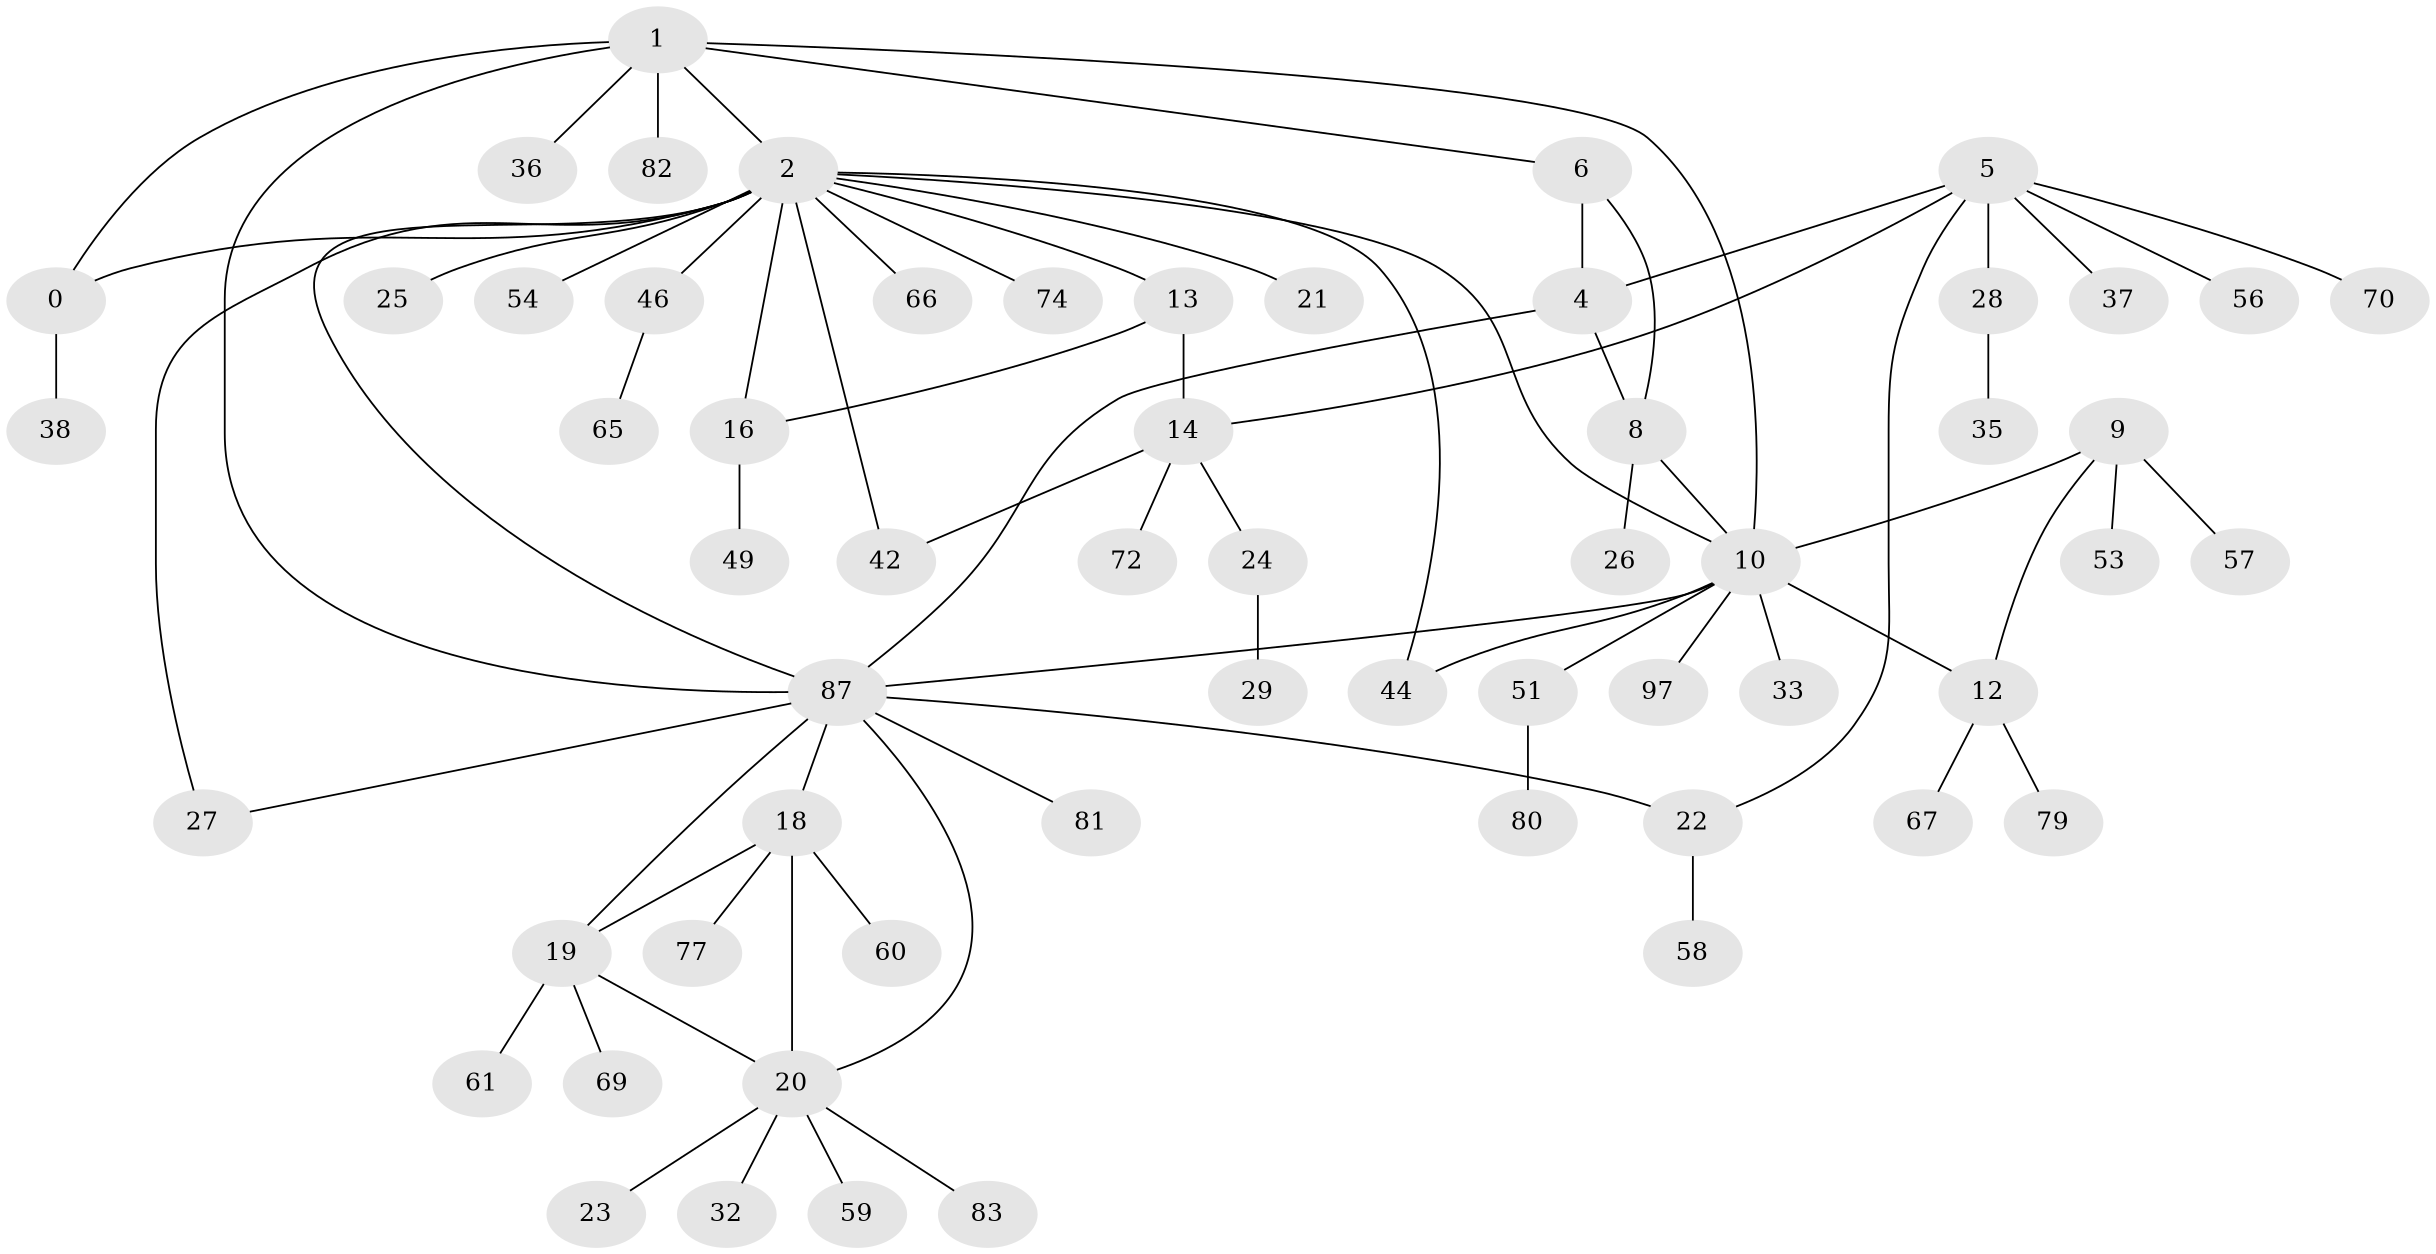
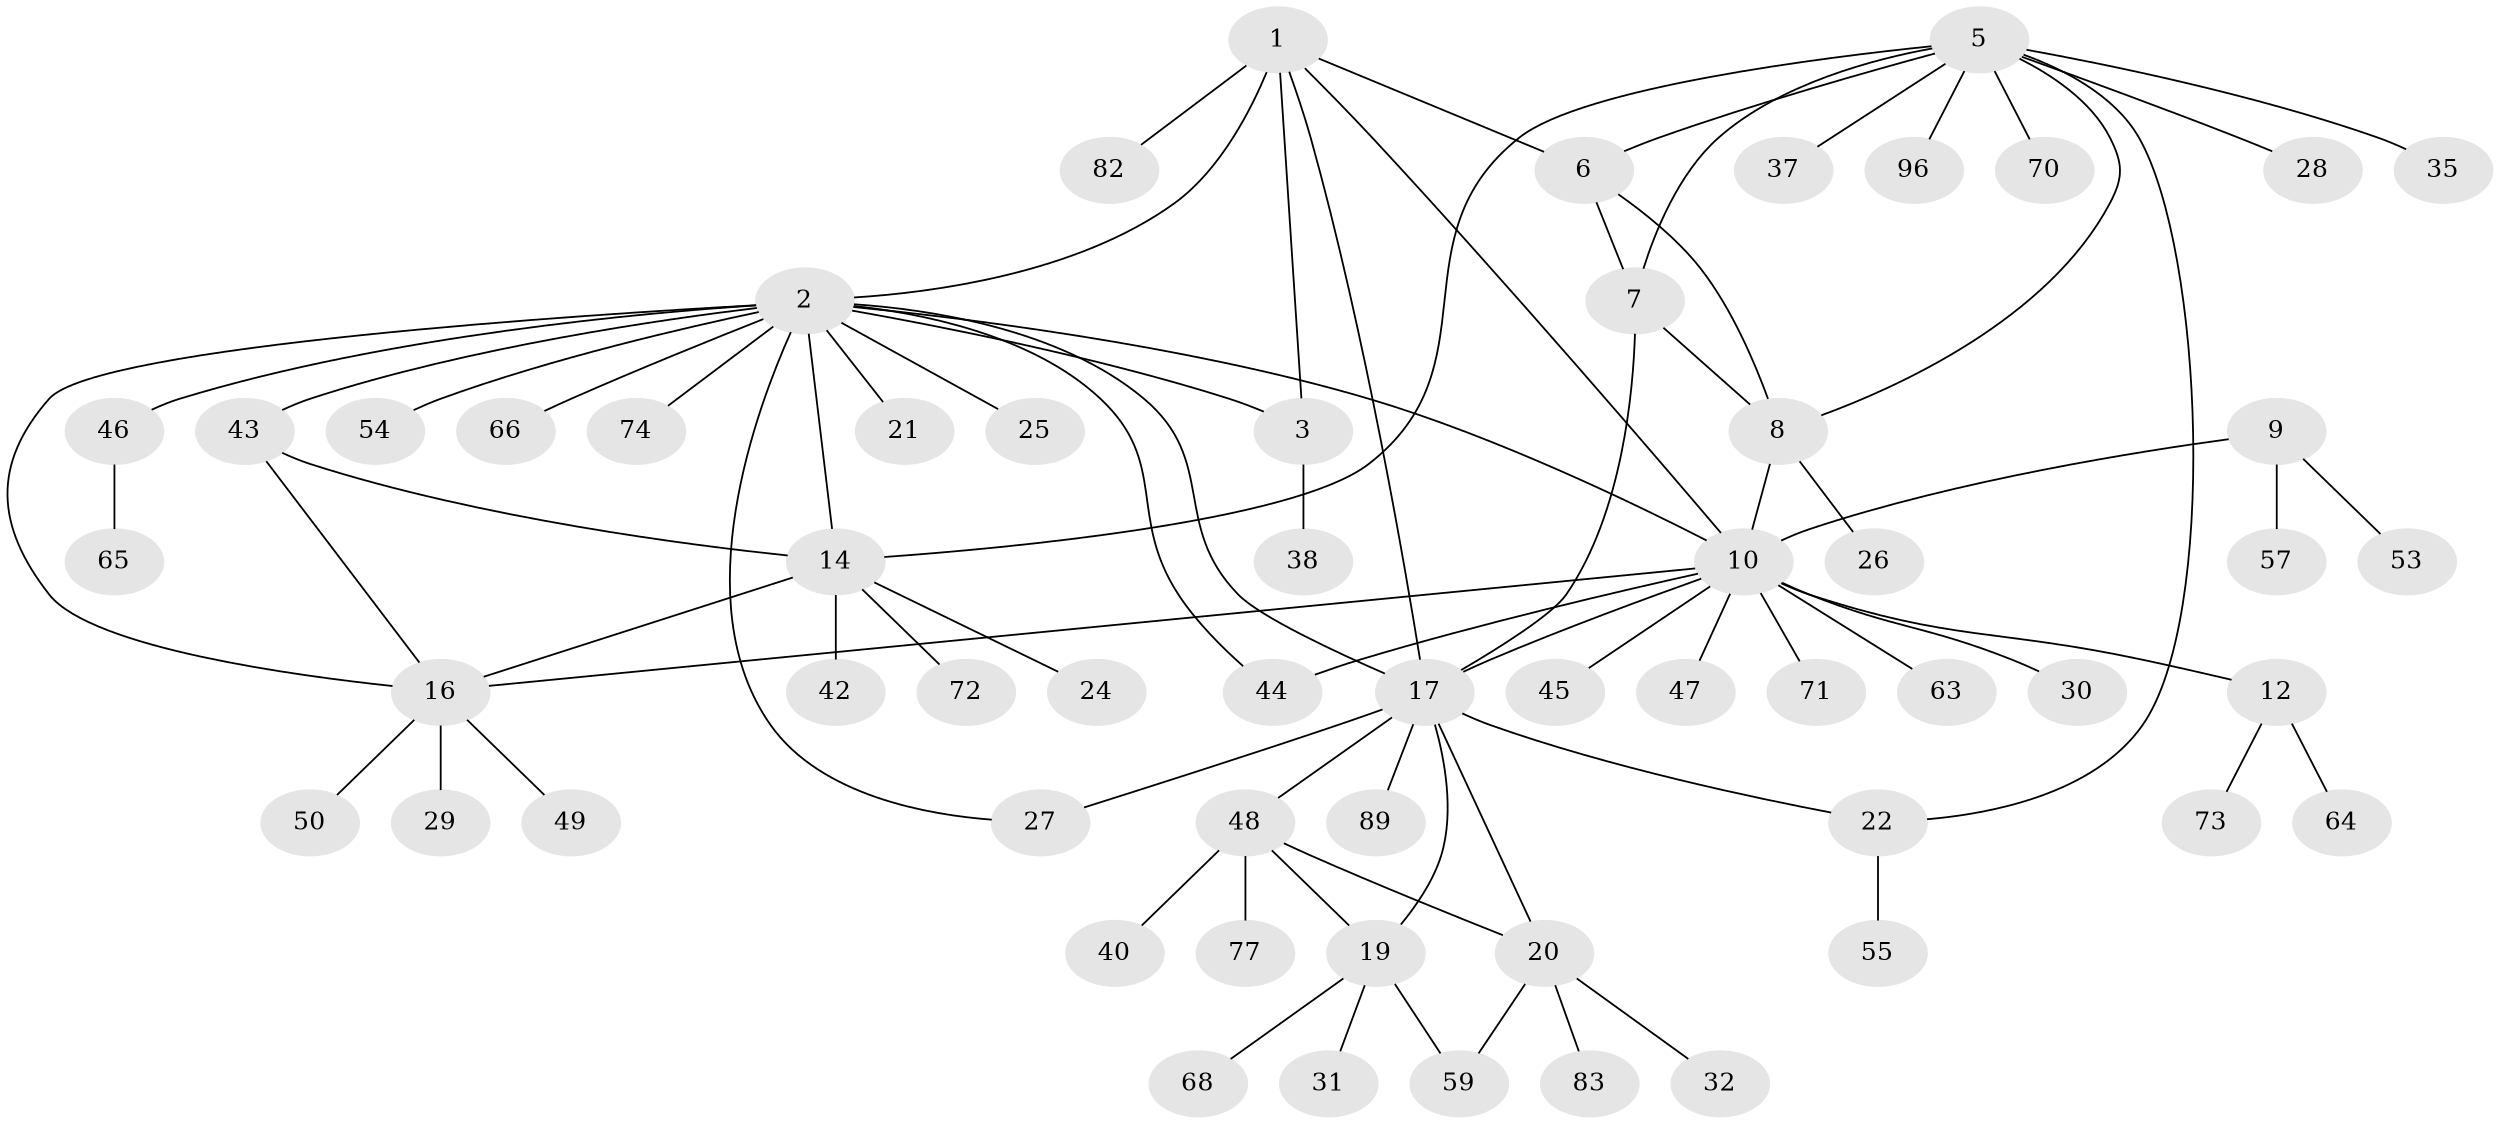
none -> (1732, 113)
(527, 170) -> none
none -> (2058, 273)
(56, 301) -> (1303, 431)
(1184, 301) -> (245, 431)
(1582, 301) -> (1635, 301)
(2249, 301) -> (1914, 170)
(837, 366) -> (820, 431)
(1988, 366) -> (2219, 91)
(2033, 554) -> none
none -> (638, 627)
none -> (1092, 627)
(1258, 627) -> (441, 758)
(837, 692) -> (1425, 692)
(1528, 692) -> (1816, 692)
none -> (1555, 692)
(1658, 692) -> (1686, 692)
(1789, 692) -> (2077, 692)
none -> (1947, 692)
none -> (310, 823)
(792, 823) -> (1245, 823)
(1091, 823) -> (1376, 823)
(1528, 823) -> none
(1923, 823) -> (2342, 823)
(2054, 823) -> (2211, 823)
(892, 953) -> (1115, 953)
(1693, 953) -> (1878, 953)
(677, 1018) -> (1418, 1019)
(482, 1084) -> (1329, 1084)
(613, 1084) -> (1198, 1084)
(596, 1214) -> none
